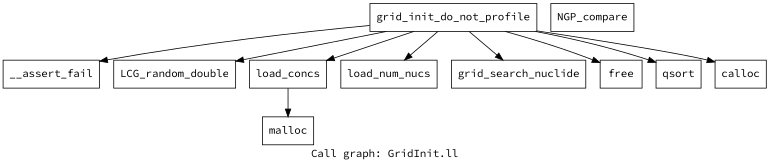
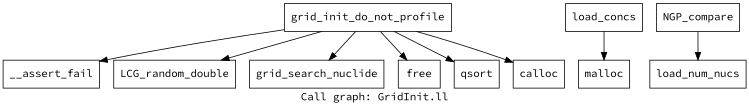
(424, 43) -> (698, 42)
(374, 45) -> none
